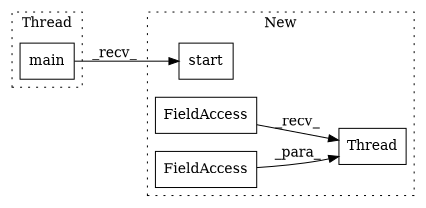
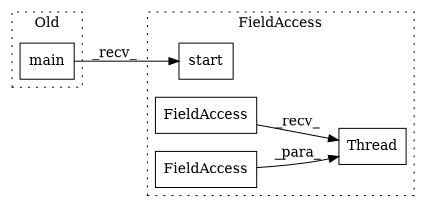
(47, 24) -> (47, 24)
(281, 24) -> (281, 24)
